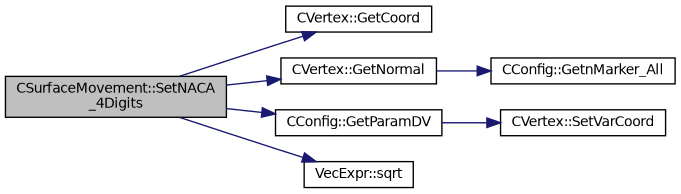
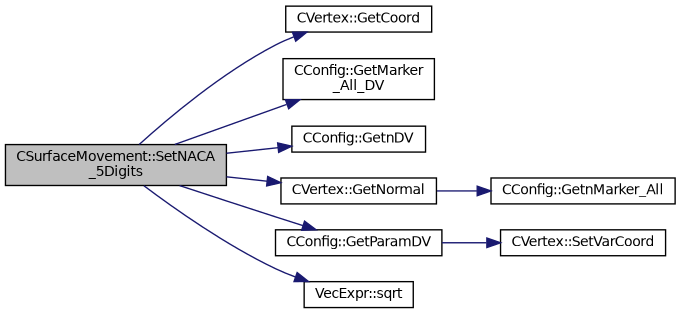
none -> (359, 79)
(116, 97) -> (116, 165)
none -> (359, 139)
